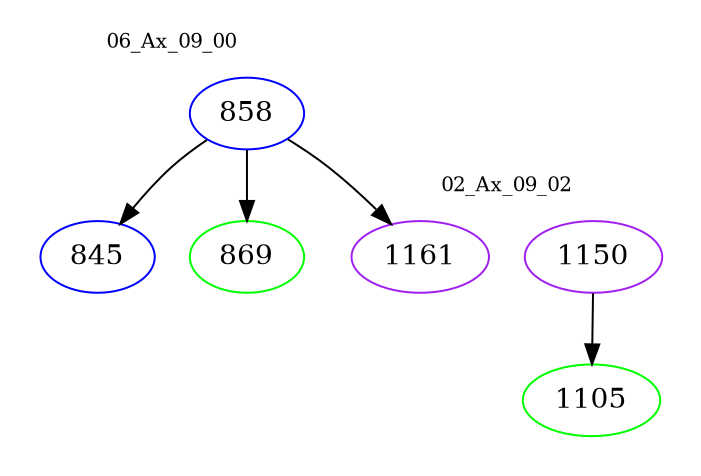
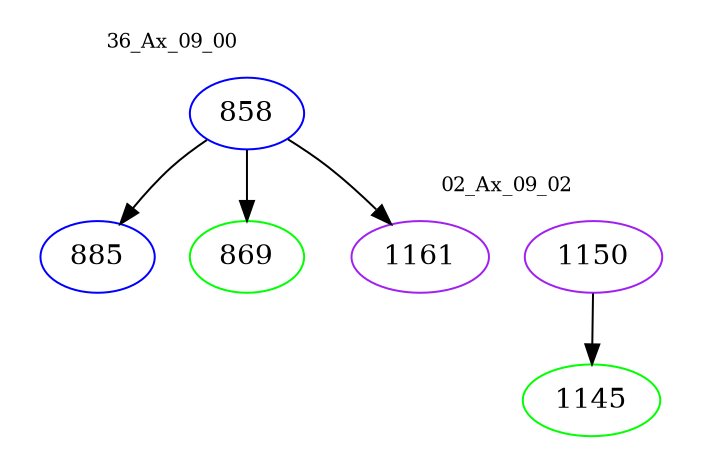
(172, 43) -> (172, 43)
(98, 257) -> (98, 257)
(592, 400) -> (592, 400)
